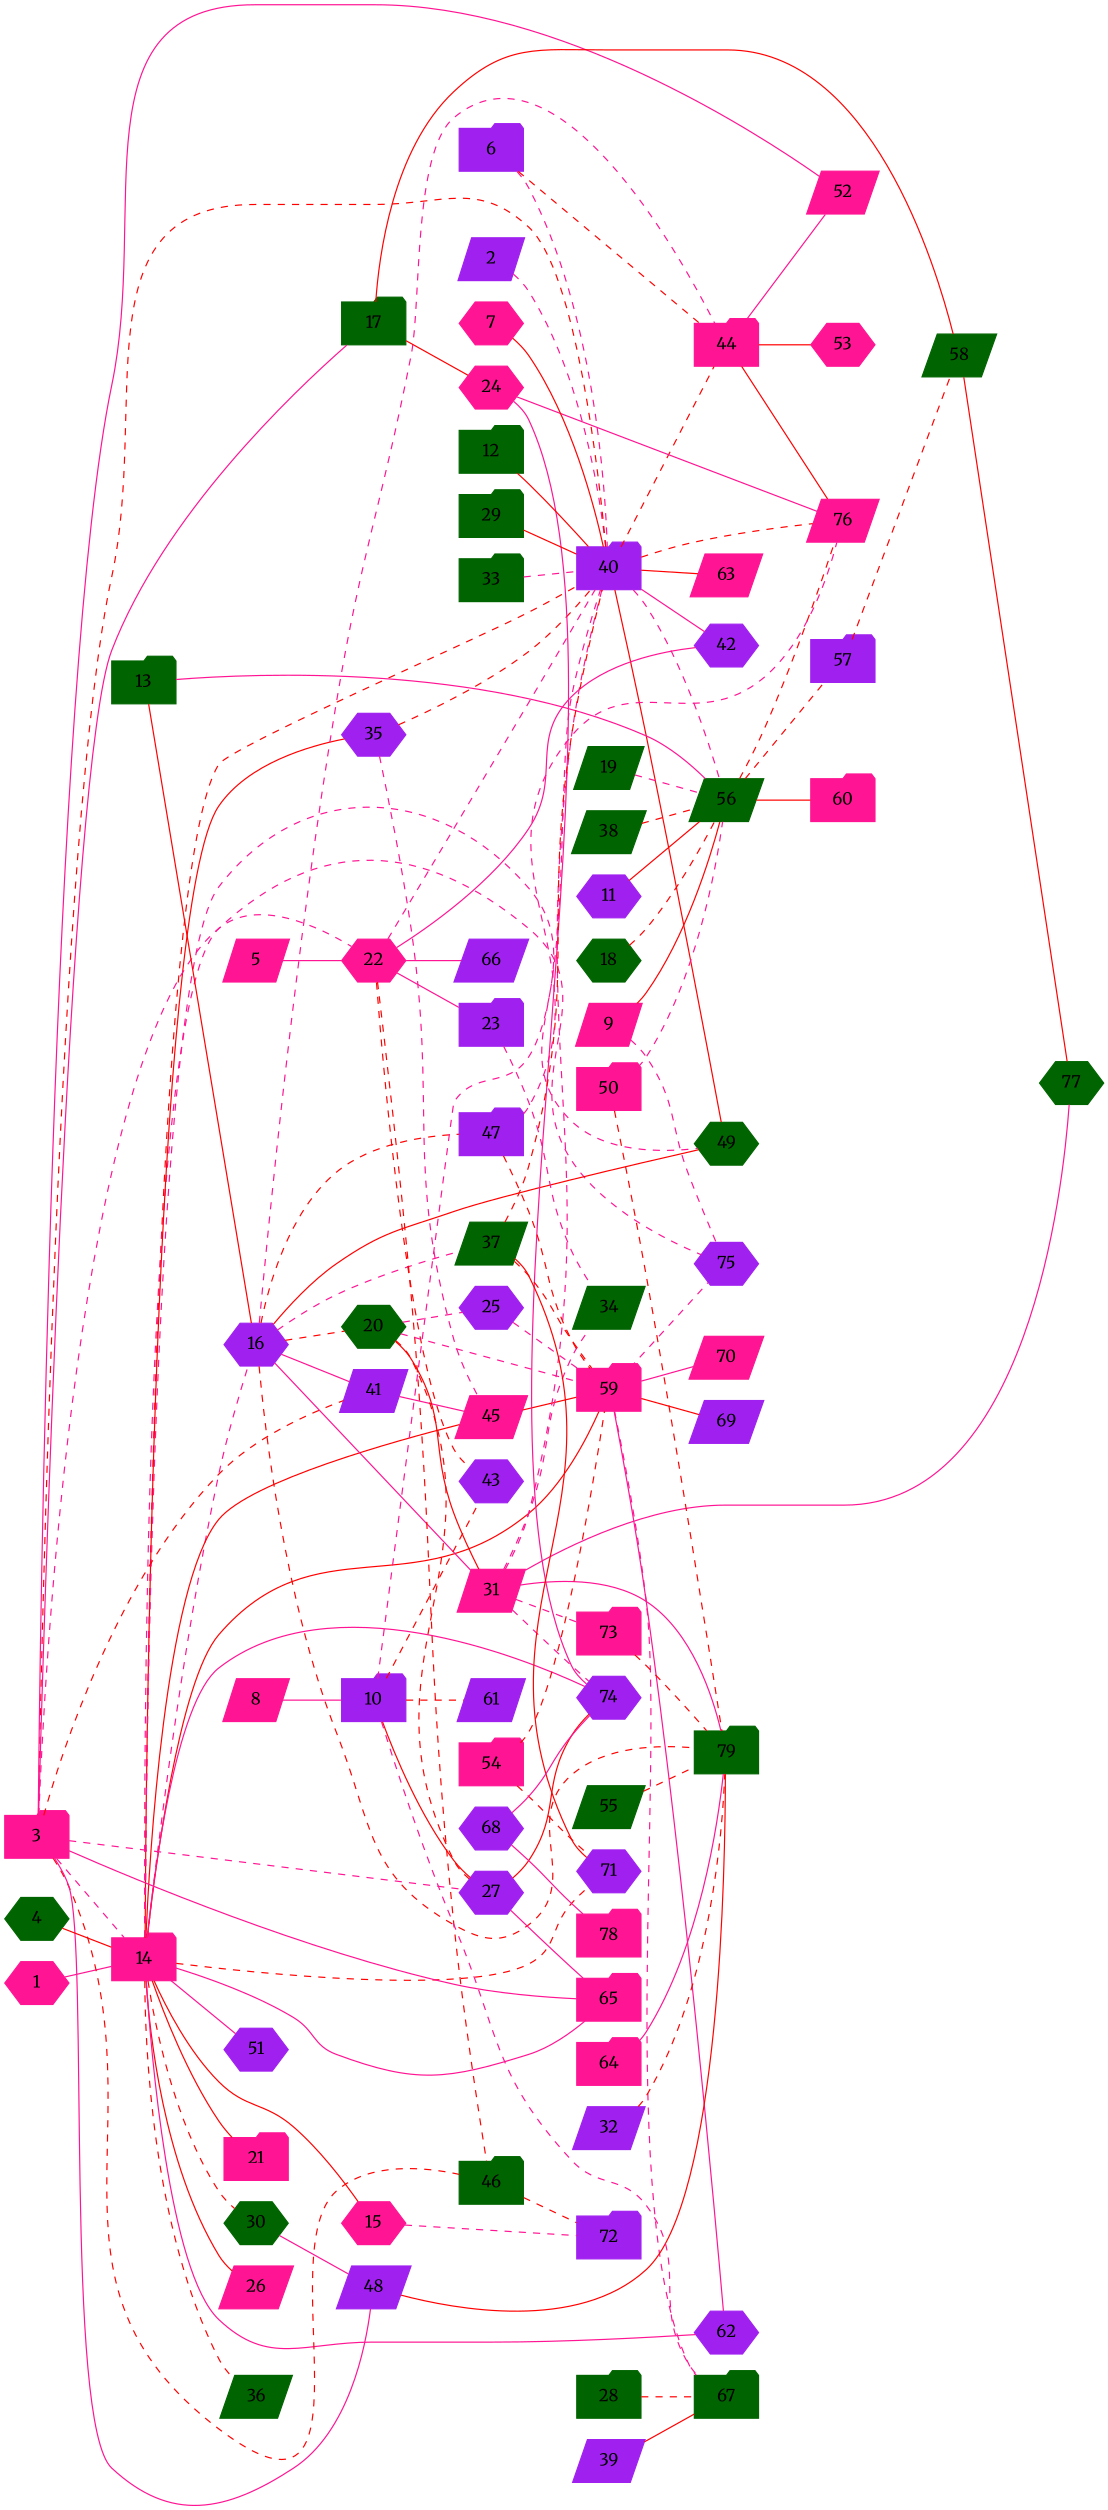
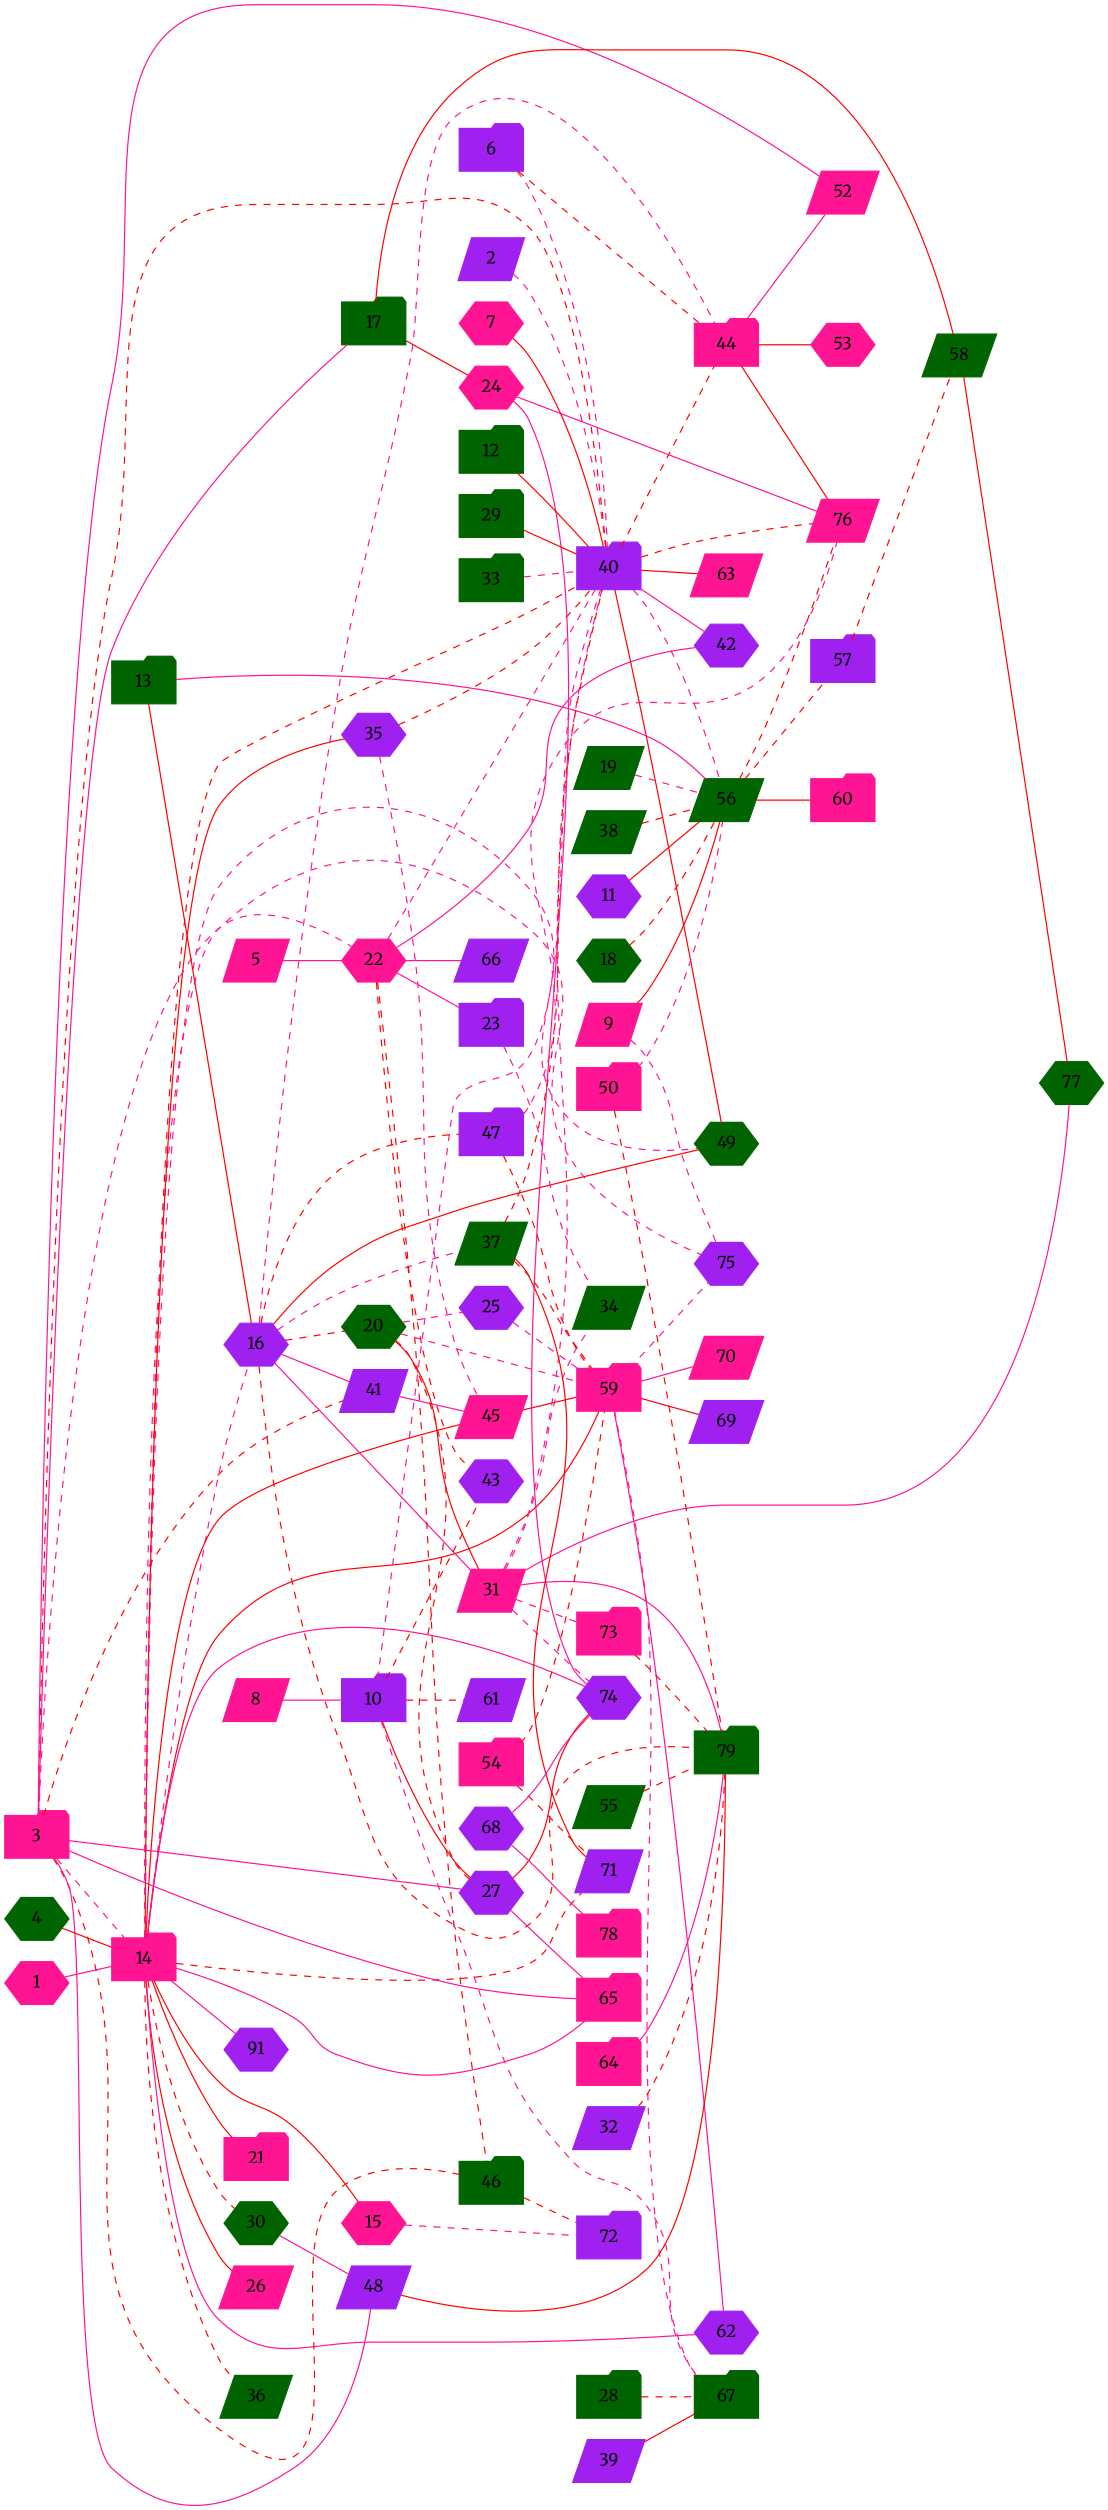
(265, 1865) -> (265, 1865)
(609, 1871) -> (609, 1871)
(256, 2050) -> (256, 2050)
